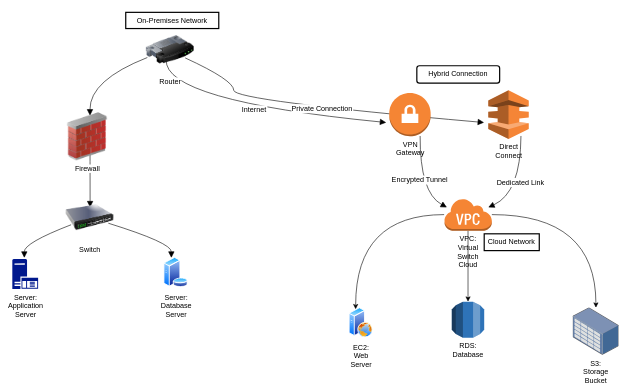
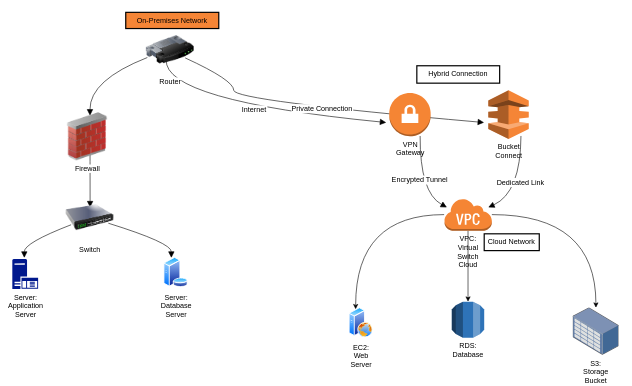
(172, 20) -> (172, 20)
(458, 74) -> (458, 74)
(509, 147) -> (509, 147)
